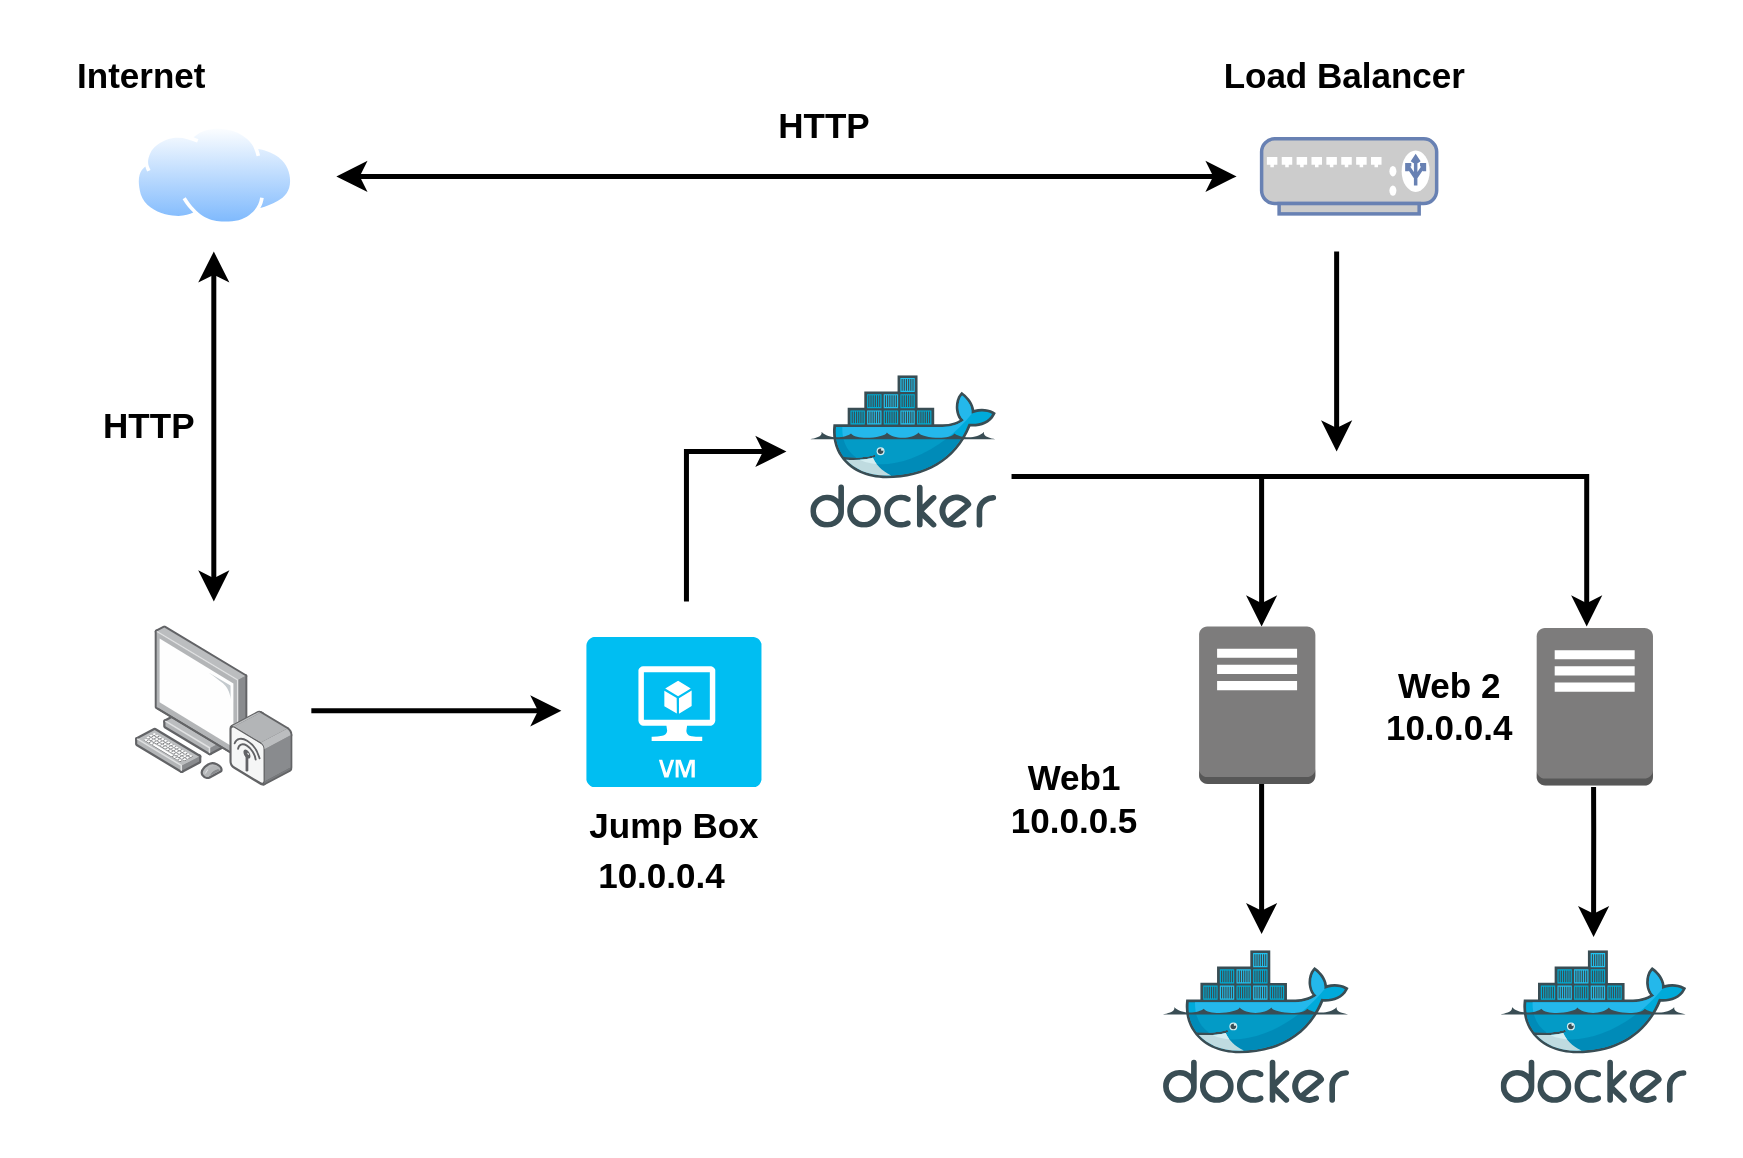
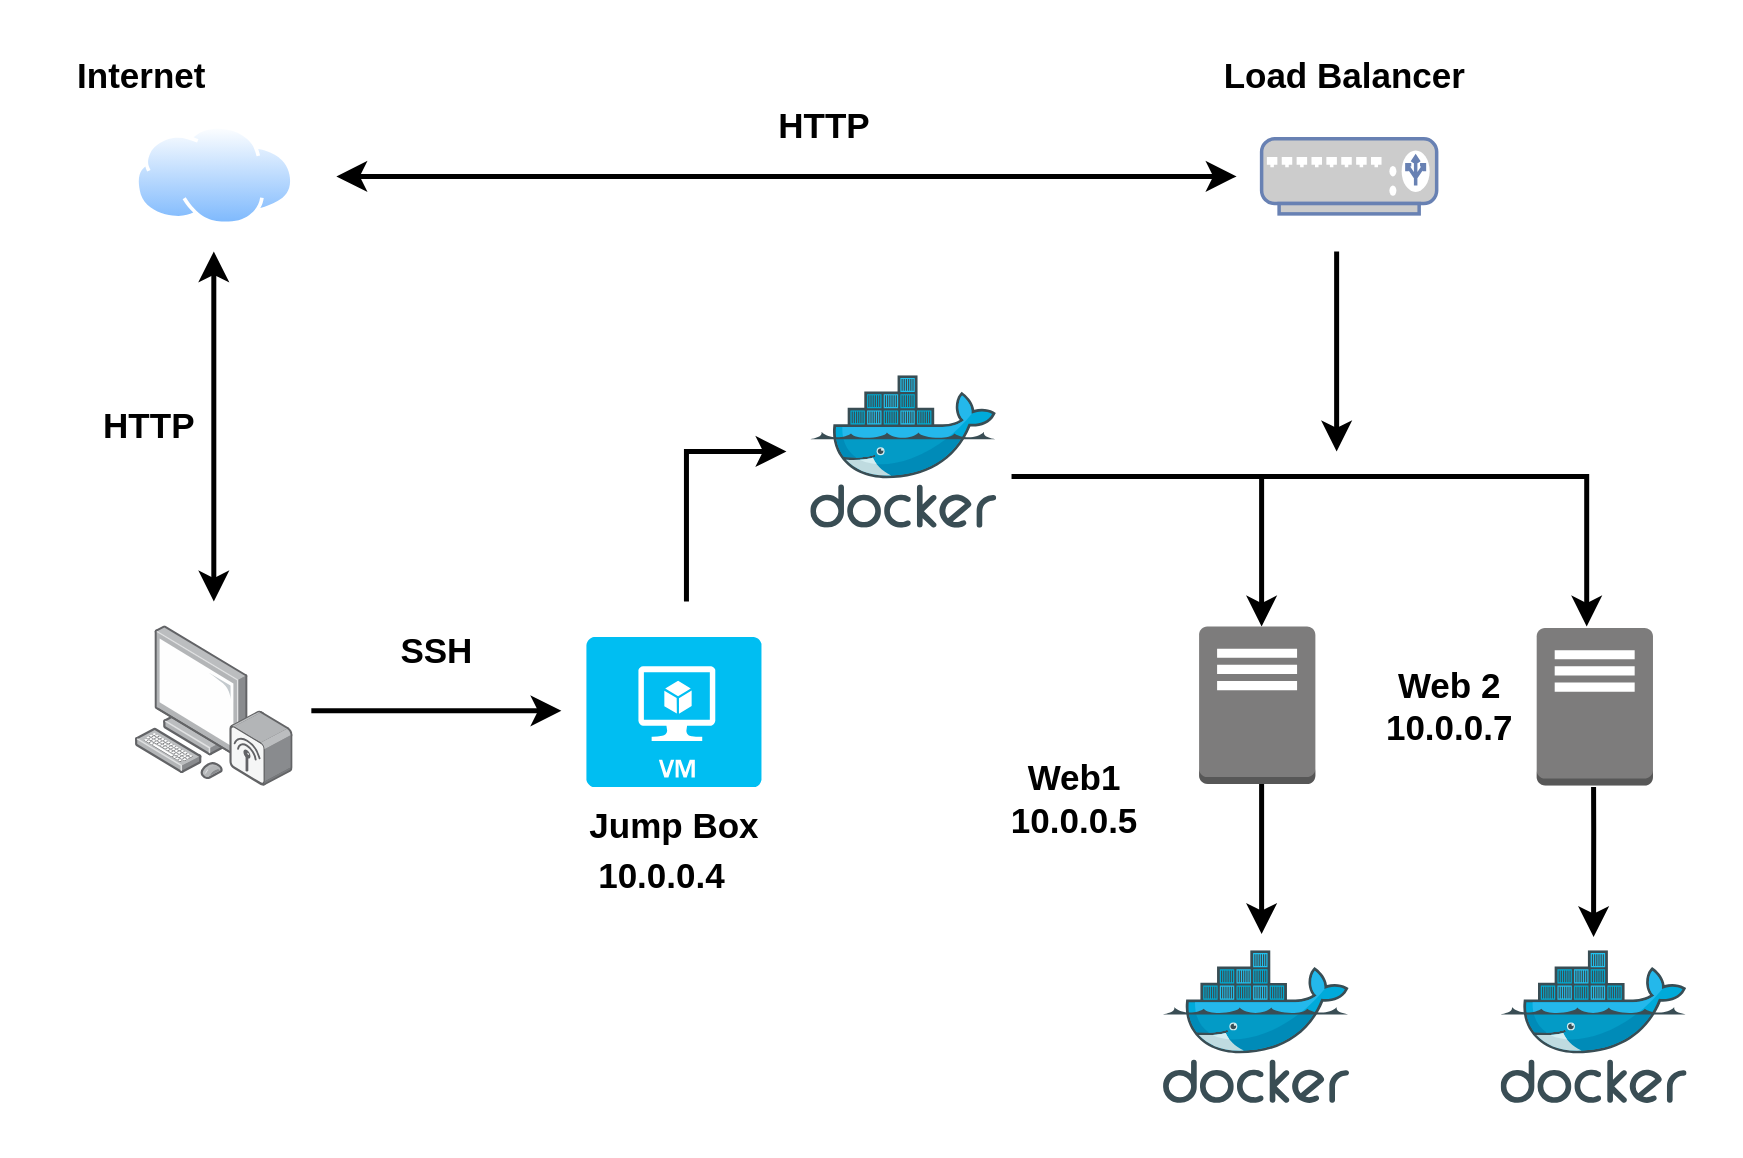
none -> (436, 651)
(1450, 706) -> (1450, 706)
